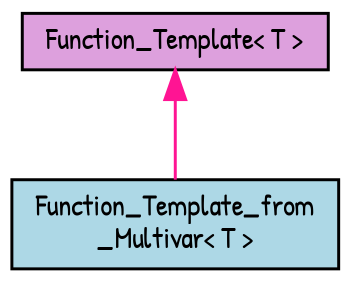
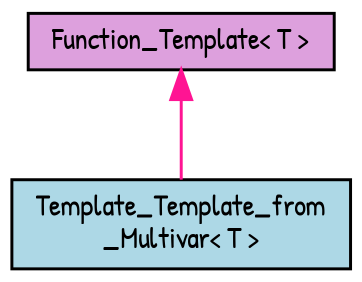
(175, 224) -> (181, 224)
